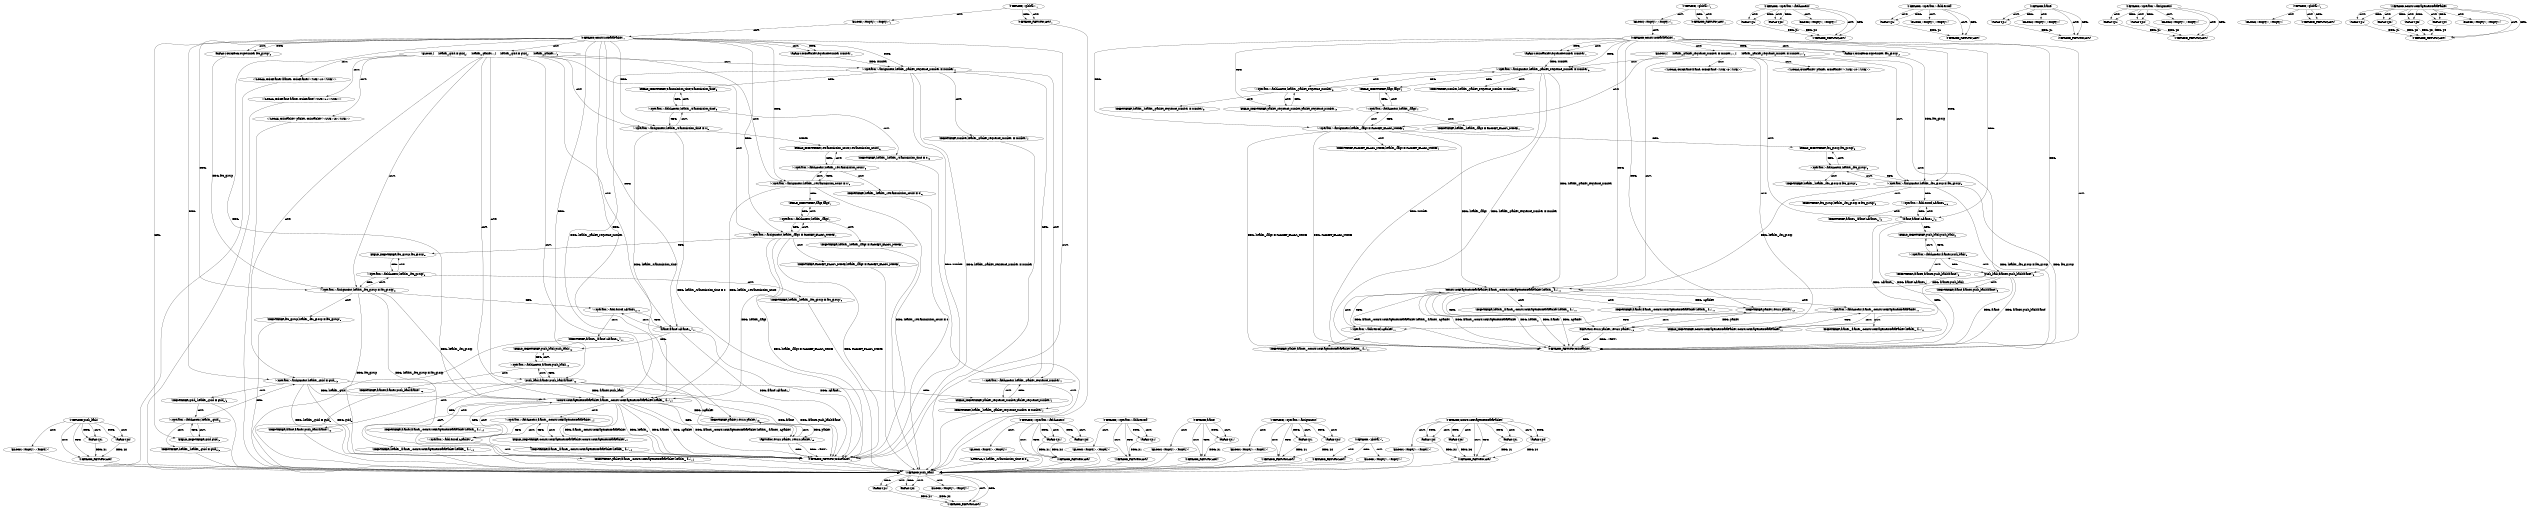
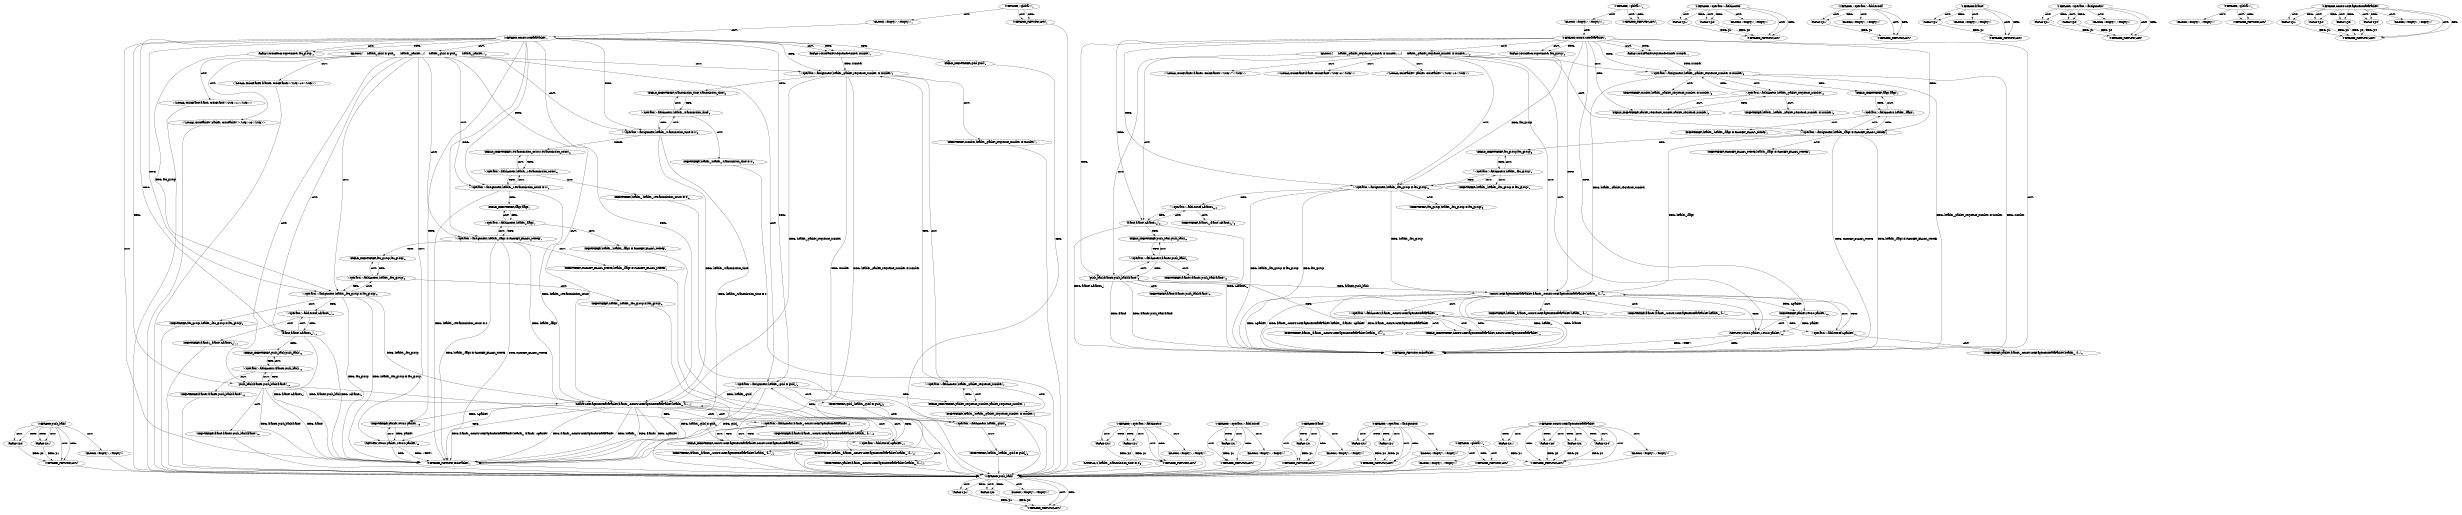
none -> (1205, 74)
(199, 429) -> none
